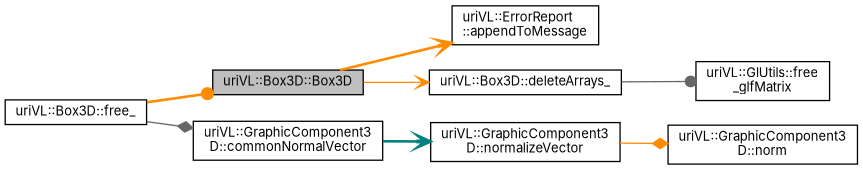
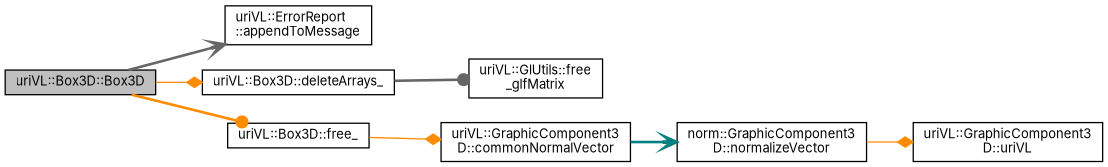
(390, 58) -> (170, 59)
(390, 82) -> (171, 82)
(653, 82) -> (426, 80)
(174, 98) -> (184, 108)
(162, 124) -> (397, 138)
(525, 142) -> (772, 142)
(763, 145) -> (1008, 142)
